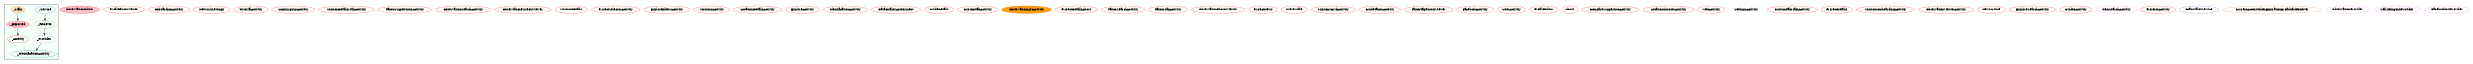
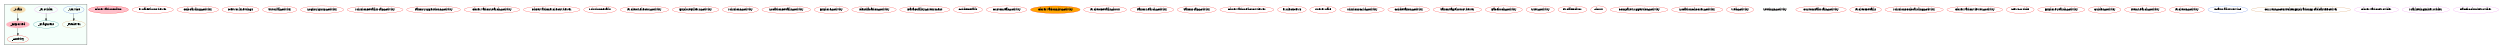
(2116, 10) -> (2145, 10)
(45, 31) -> none
(34, 54) -> (46, 24)
